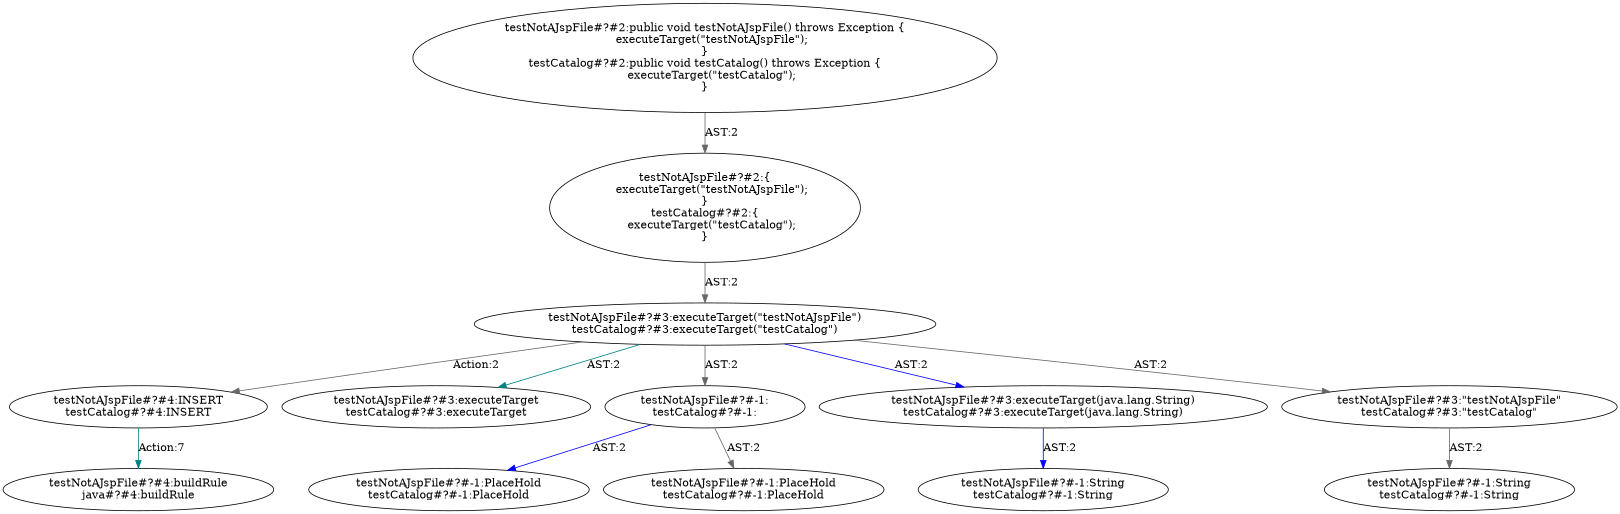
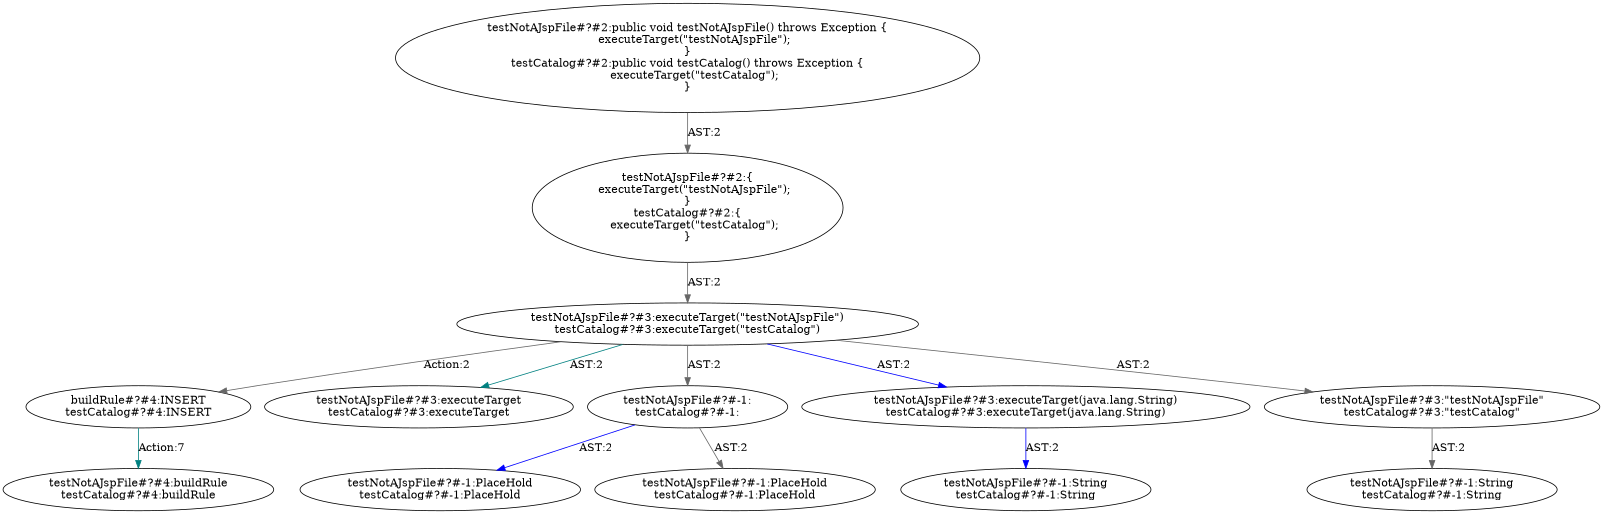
(138, 407) -> (138, 407)
(138, 490) -> (138, 490)
